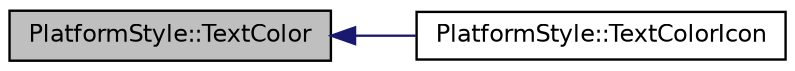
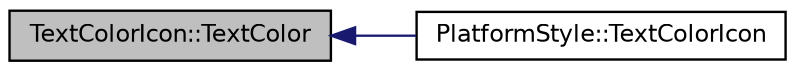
(170, 36) -> (170, 36)
